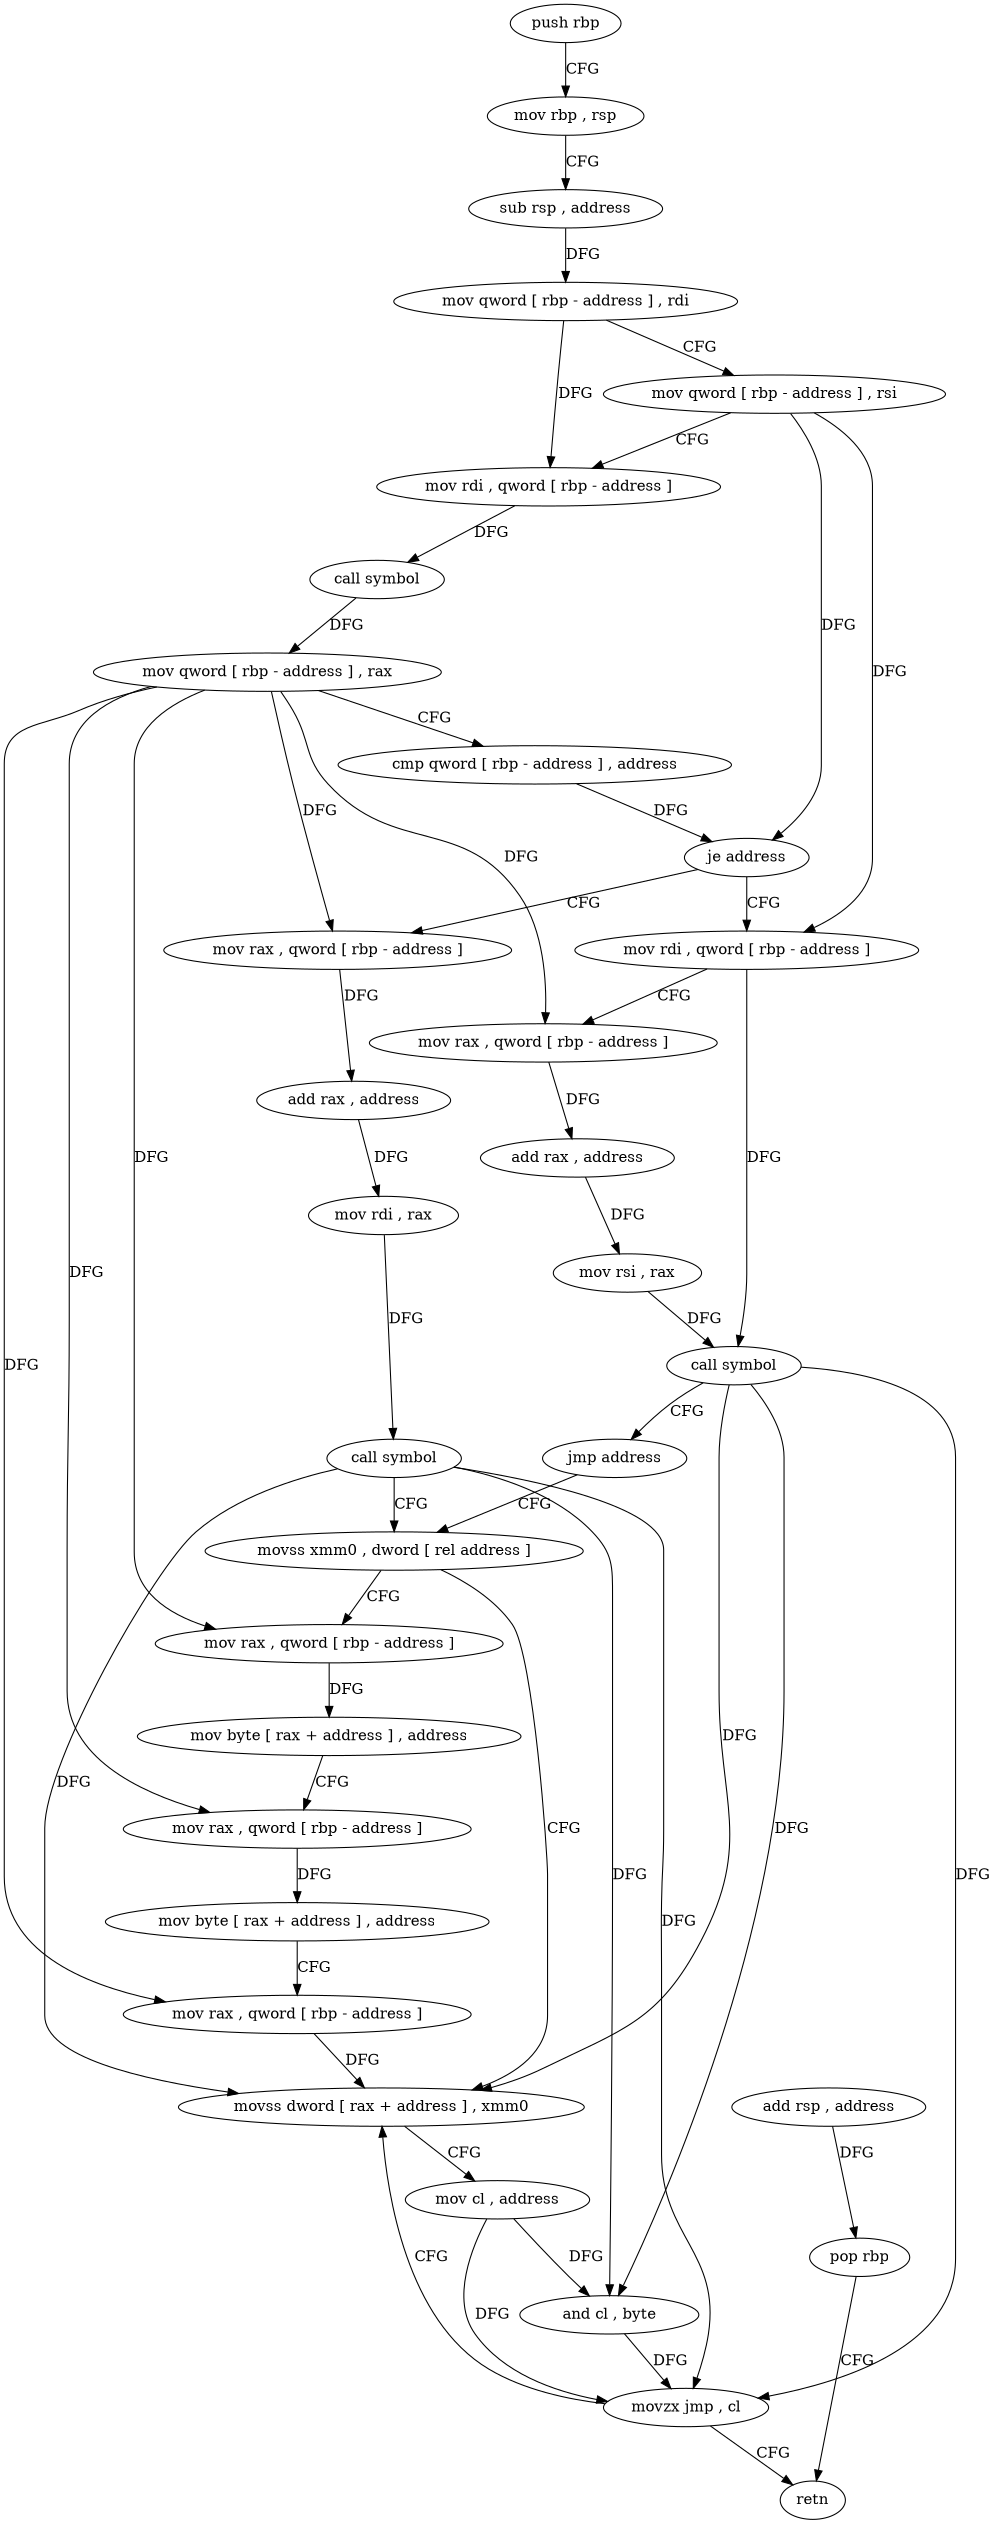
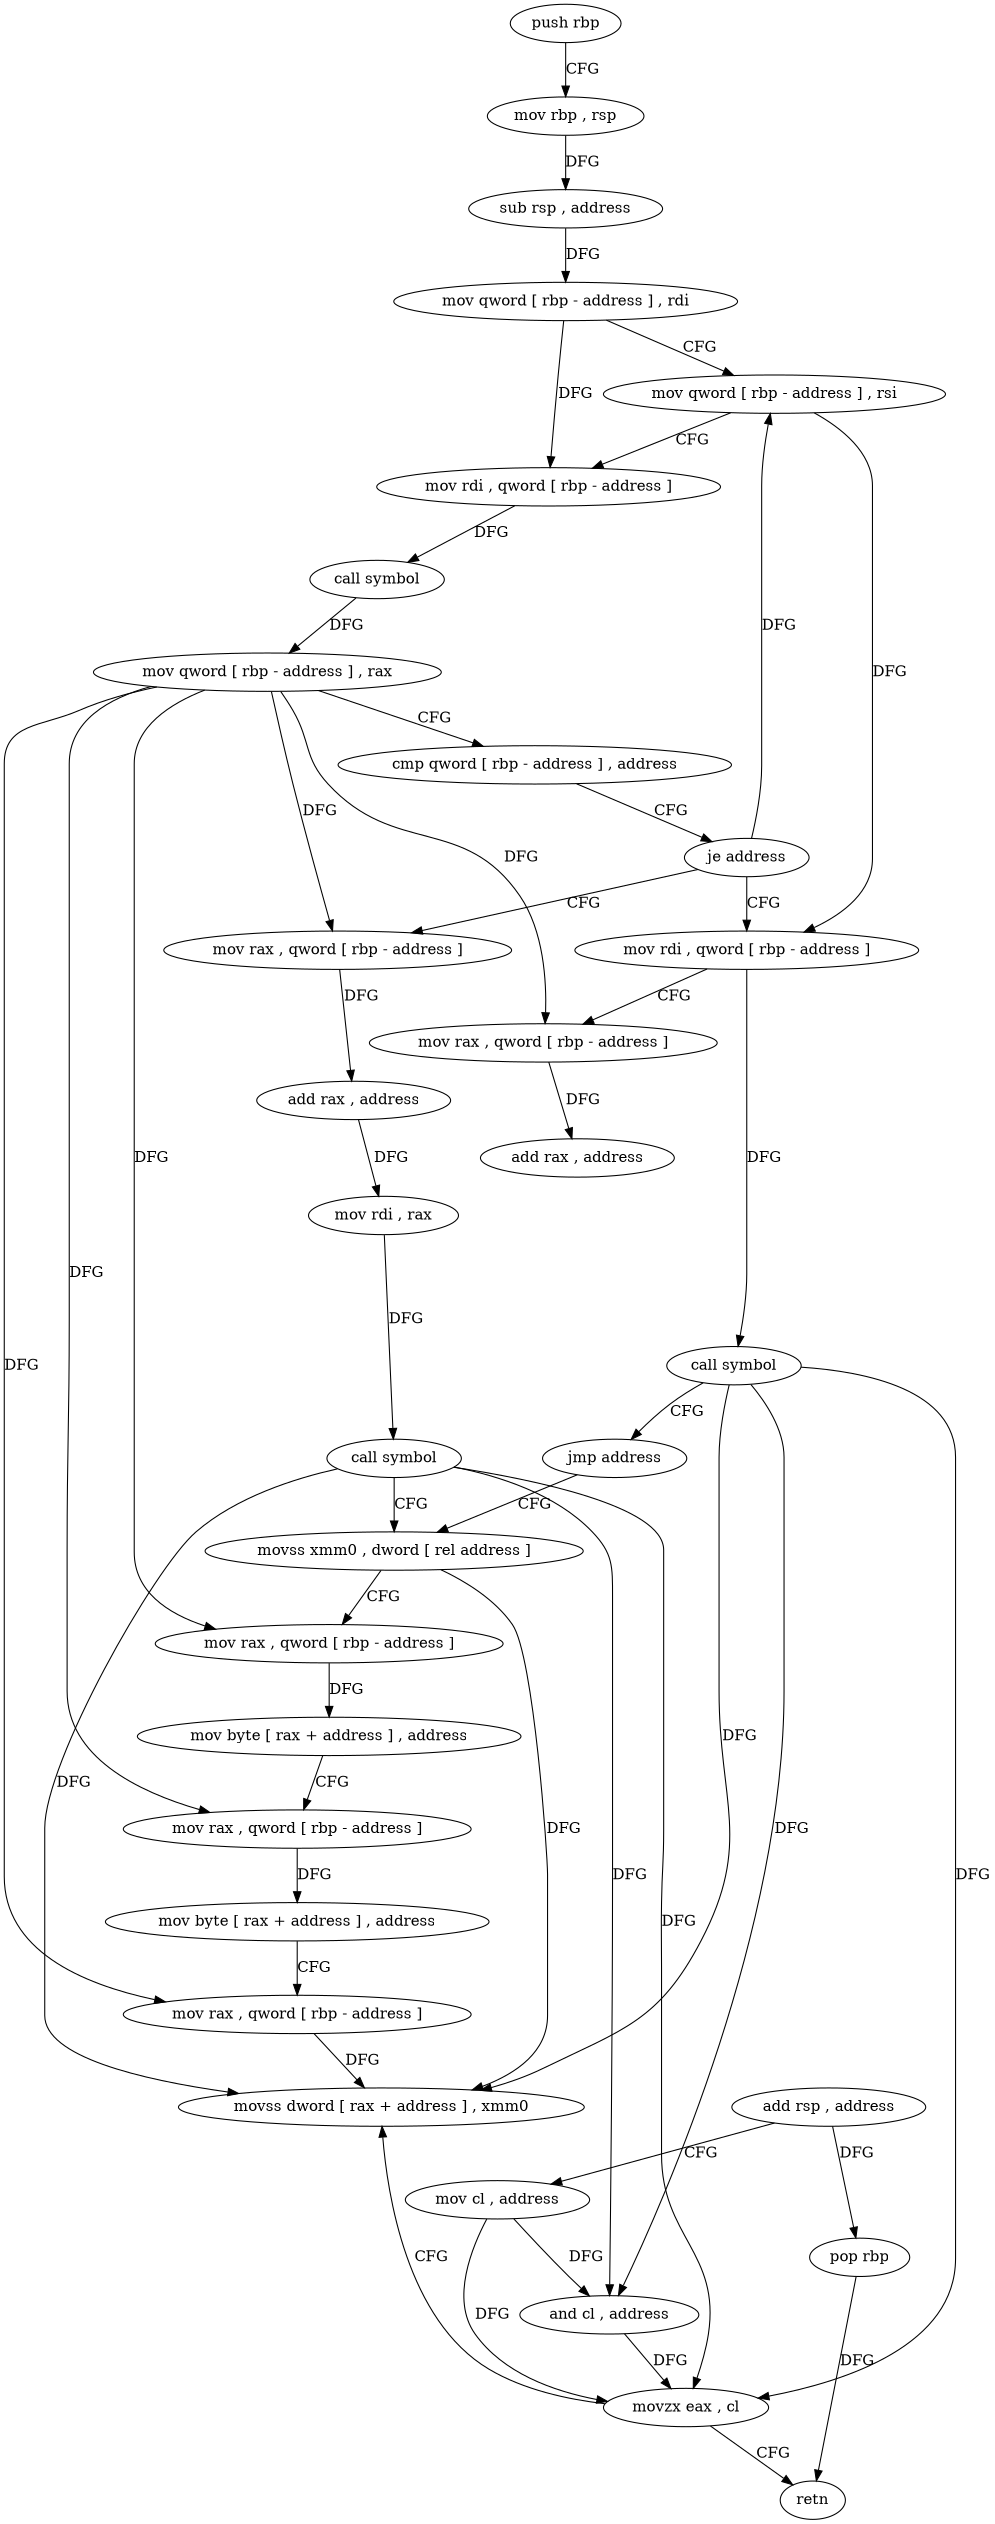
(583, 162) -> (583, 162)
(821, 626) -> (762, 631)
(671, 811) -> (671, 811)
(627, 1273) -> none
(564, 1829) -> (564, 1829)
(435, 2150) -> (668, 2152)
(609, 2315) -> (609, 2315)
(858, 2361) -> (858, 2361)
(686, 2408) -> (686, 2408)
